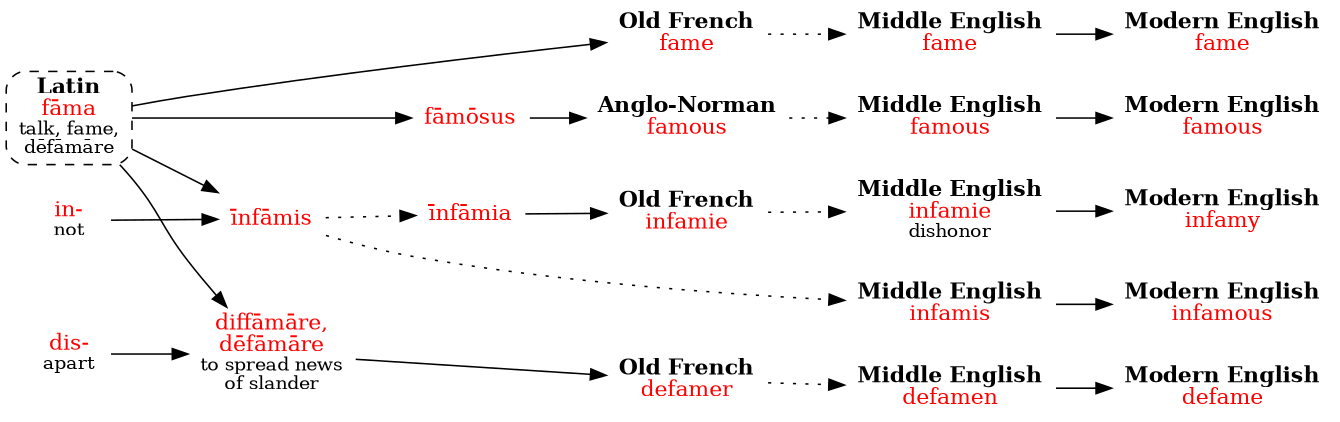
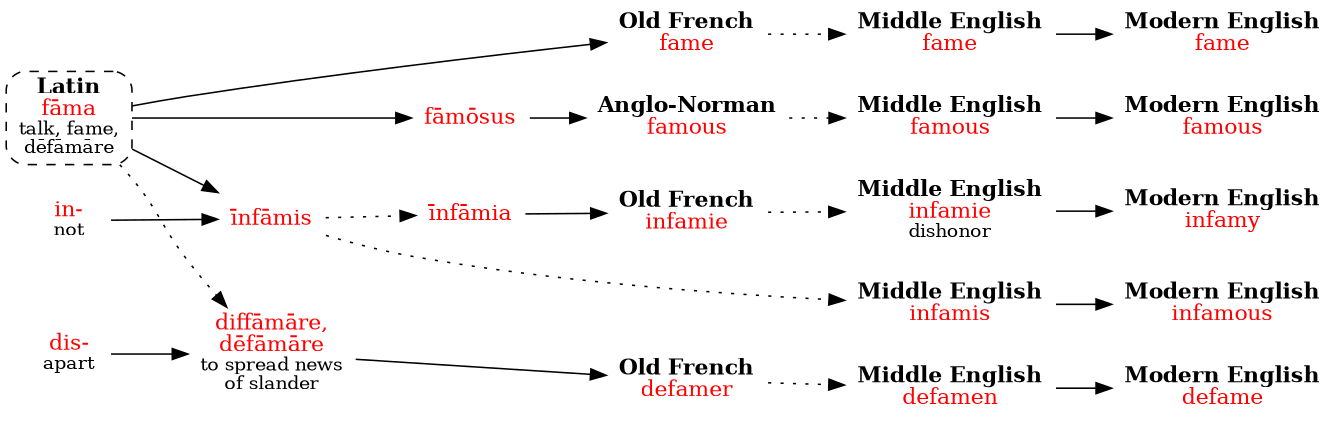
(167, 231) -> (167, 231)
